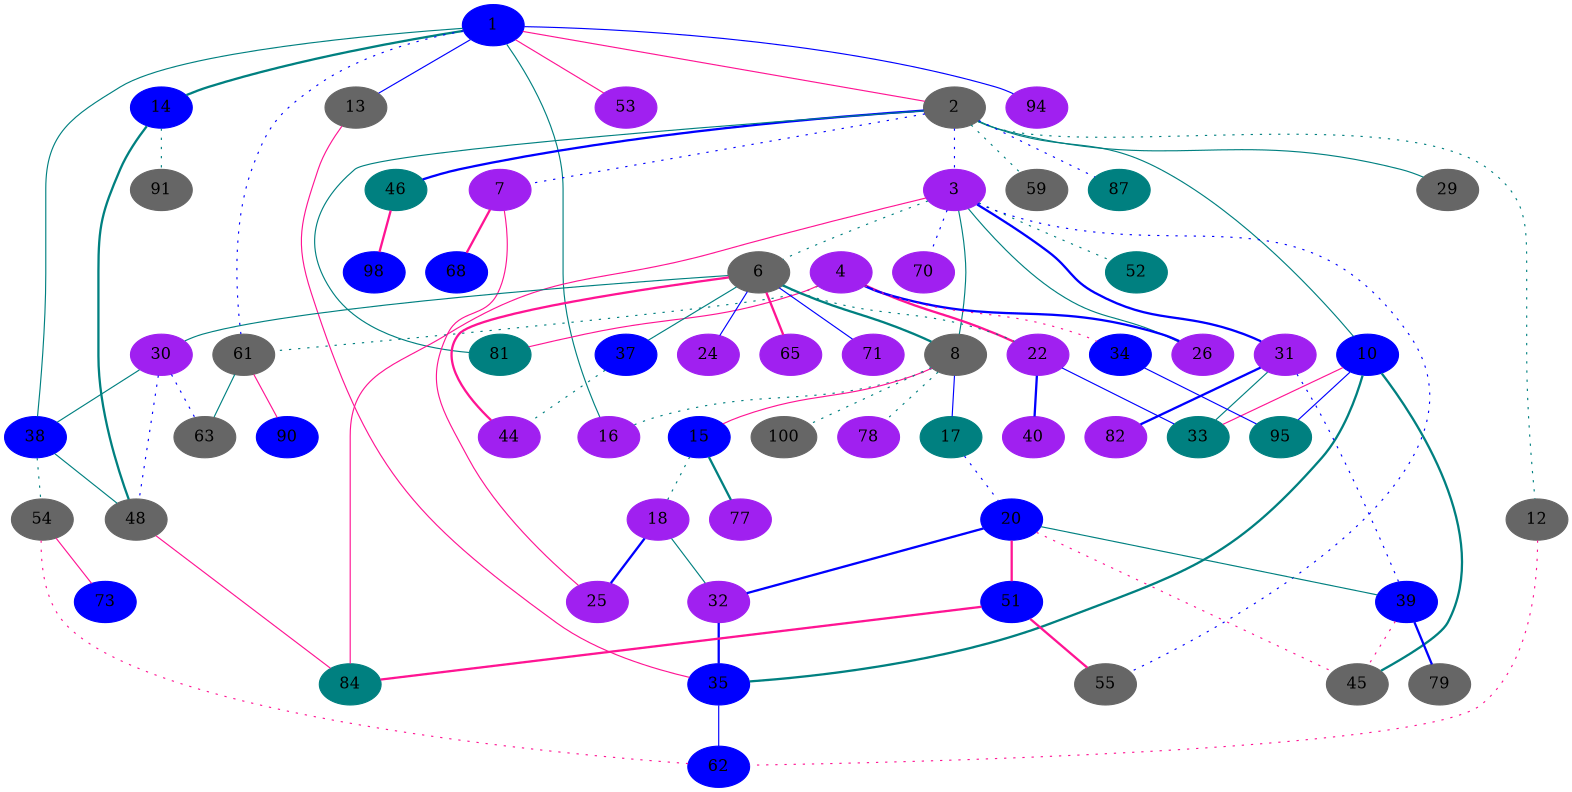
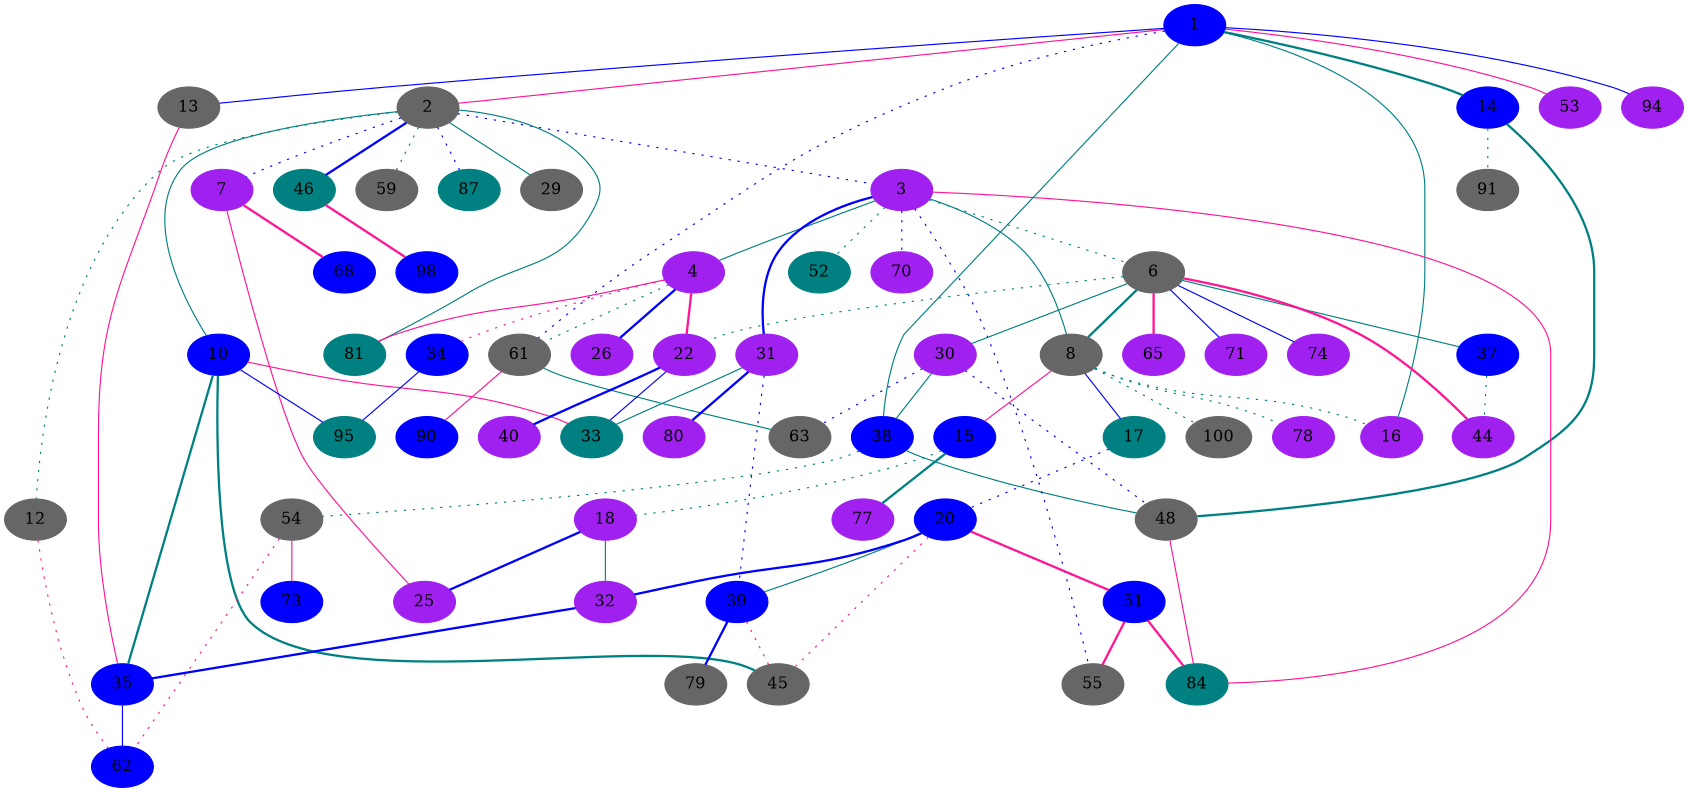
(1061, 295) -> (781, 236)
(708, 355) -> (1318, 355)
(1116, 437) -> (674, 437)
